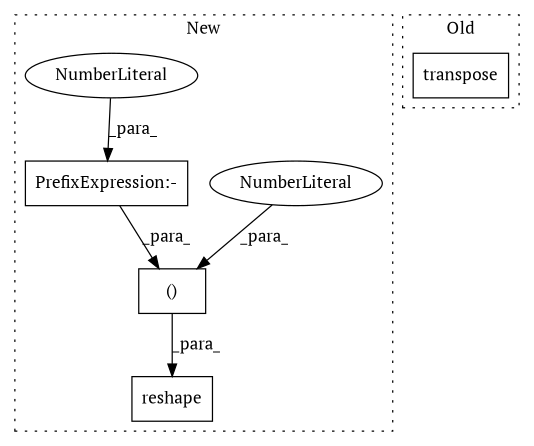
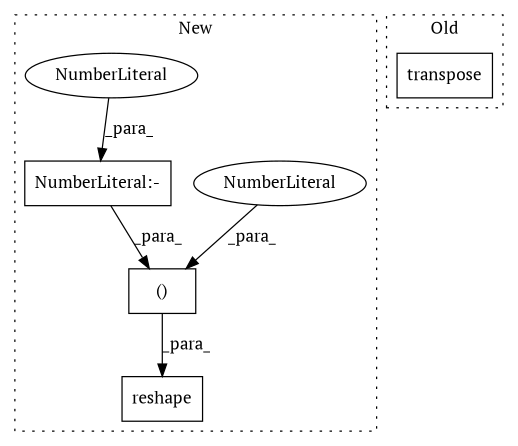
(107, 183) -> (98, 183)
